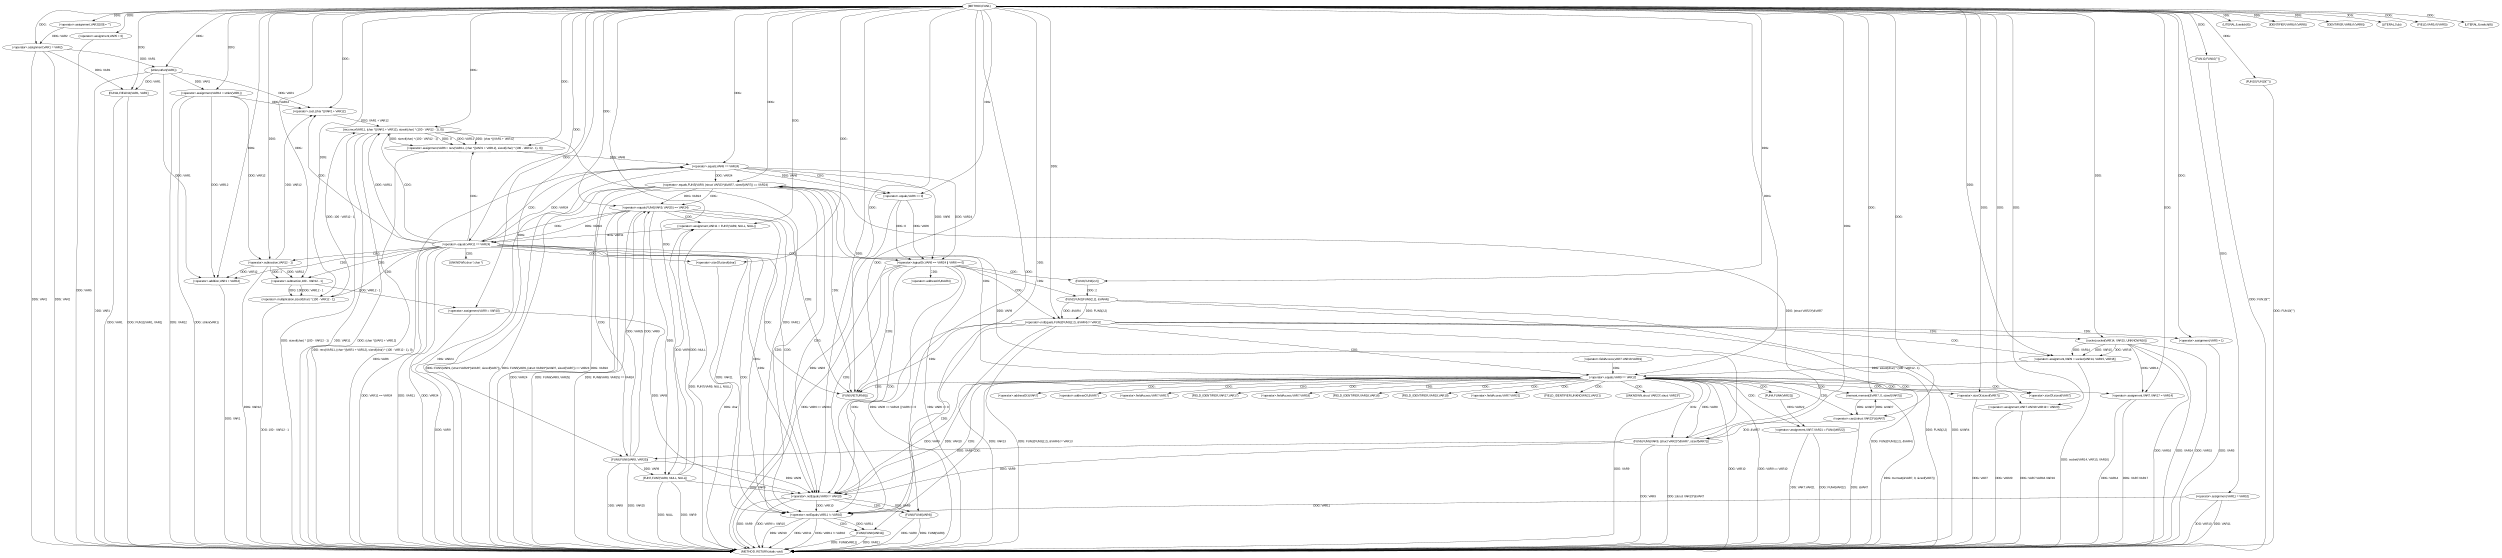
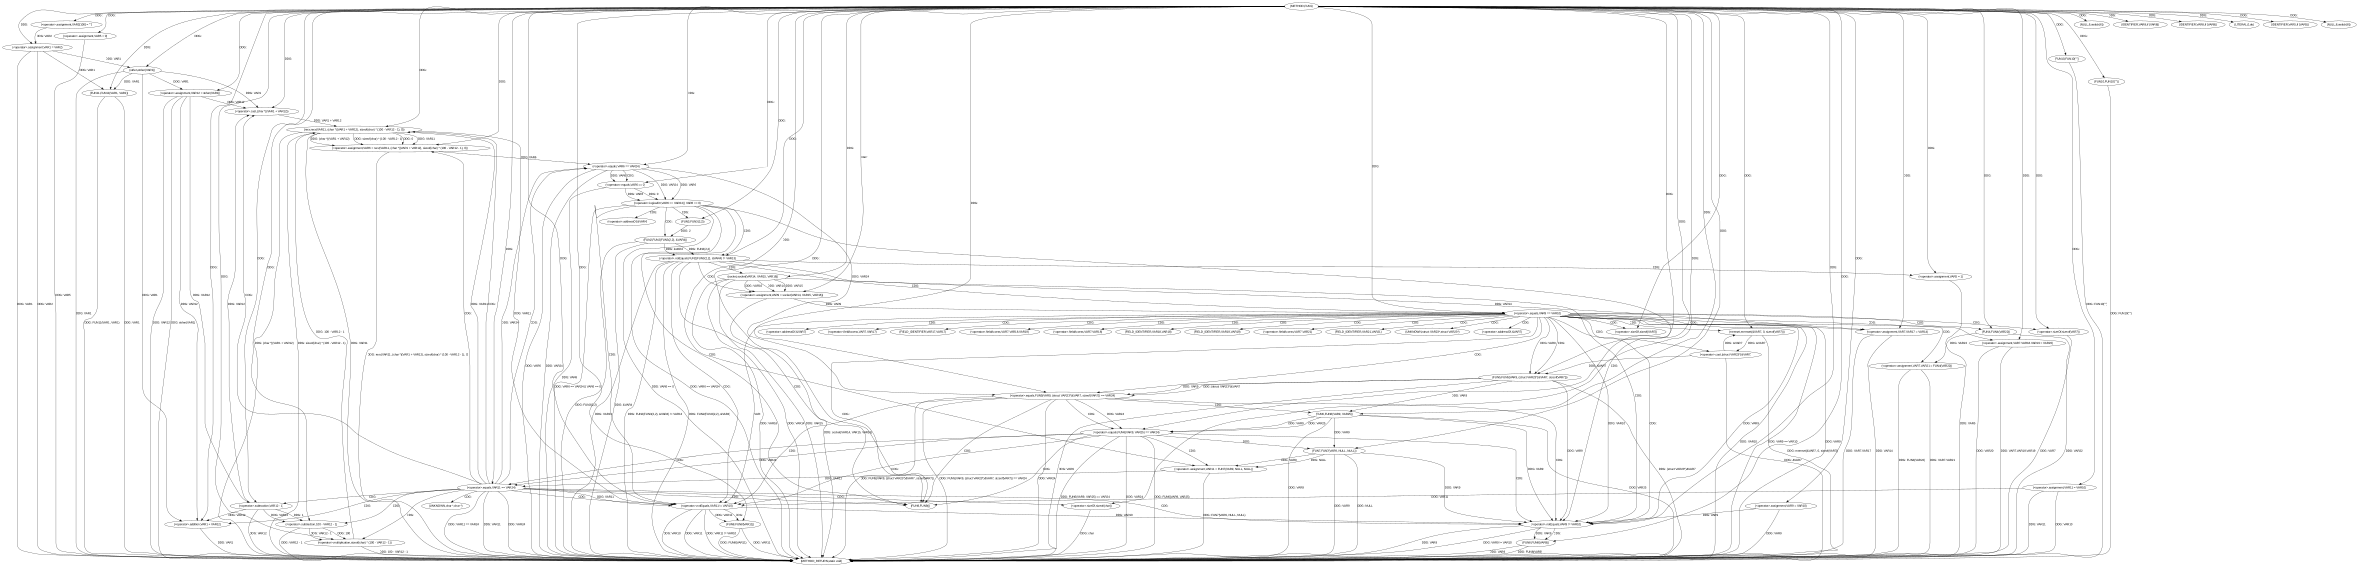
(1868, 14) -> (1984, 35)
(2237, 25) -> (2092, 25)
(2432, 25) -> (2290, 25)
(2479, 25) -> (2339, 25)
(129, 93) -> (109, 93)
(1971, 185) -> (865, 157)
(697, 251) -> none
(384, 296) -> (518, 557)
(2117, 341) -> (753, 277)
(1613, 367) -> (1244, 318)
(1896, 368) -> (833, 304)
(855, 396) -> (920, 506)
(1573, 396) -> (1358, 332)
(978, 451) -> (758, 414)
(816, 505) -> (1130, 517)
none -> (1580, 560)
